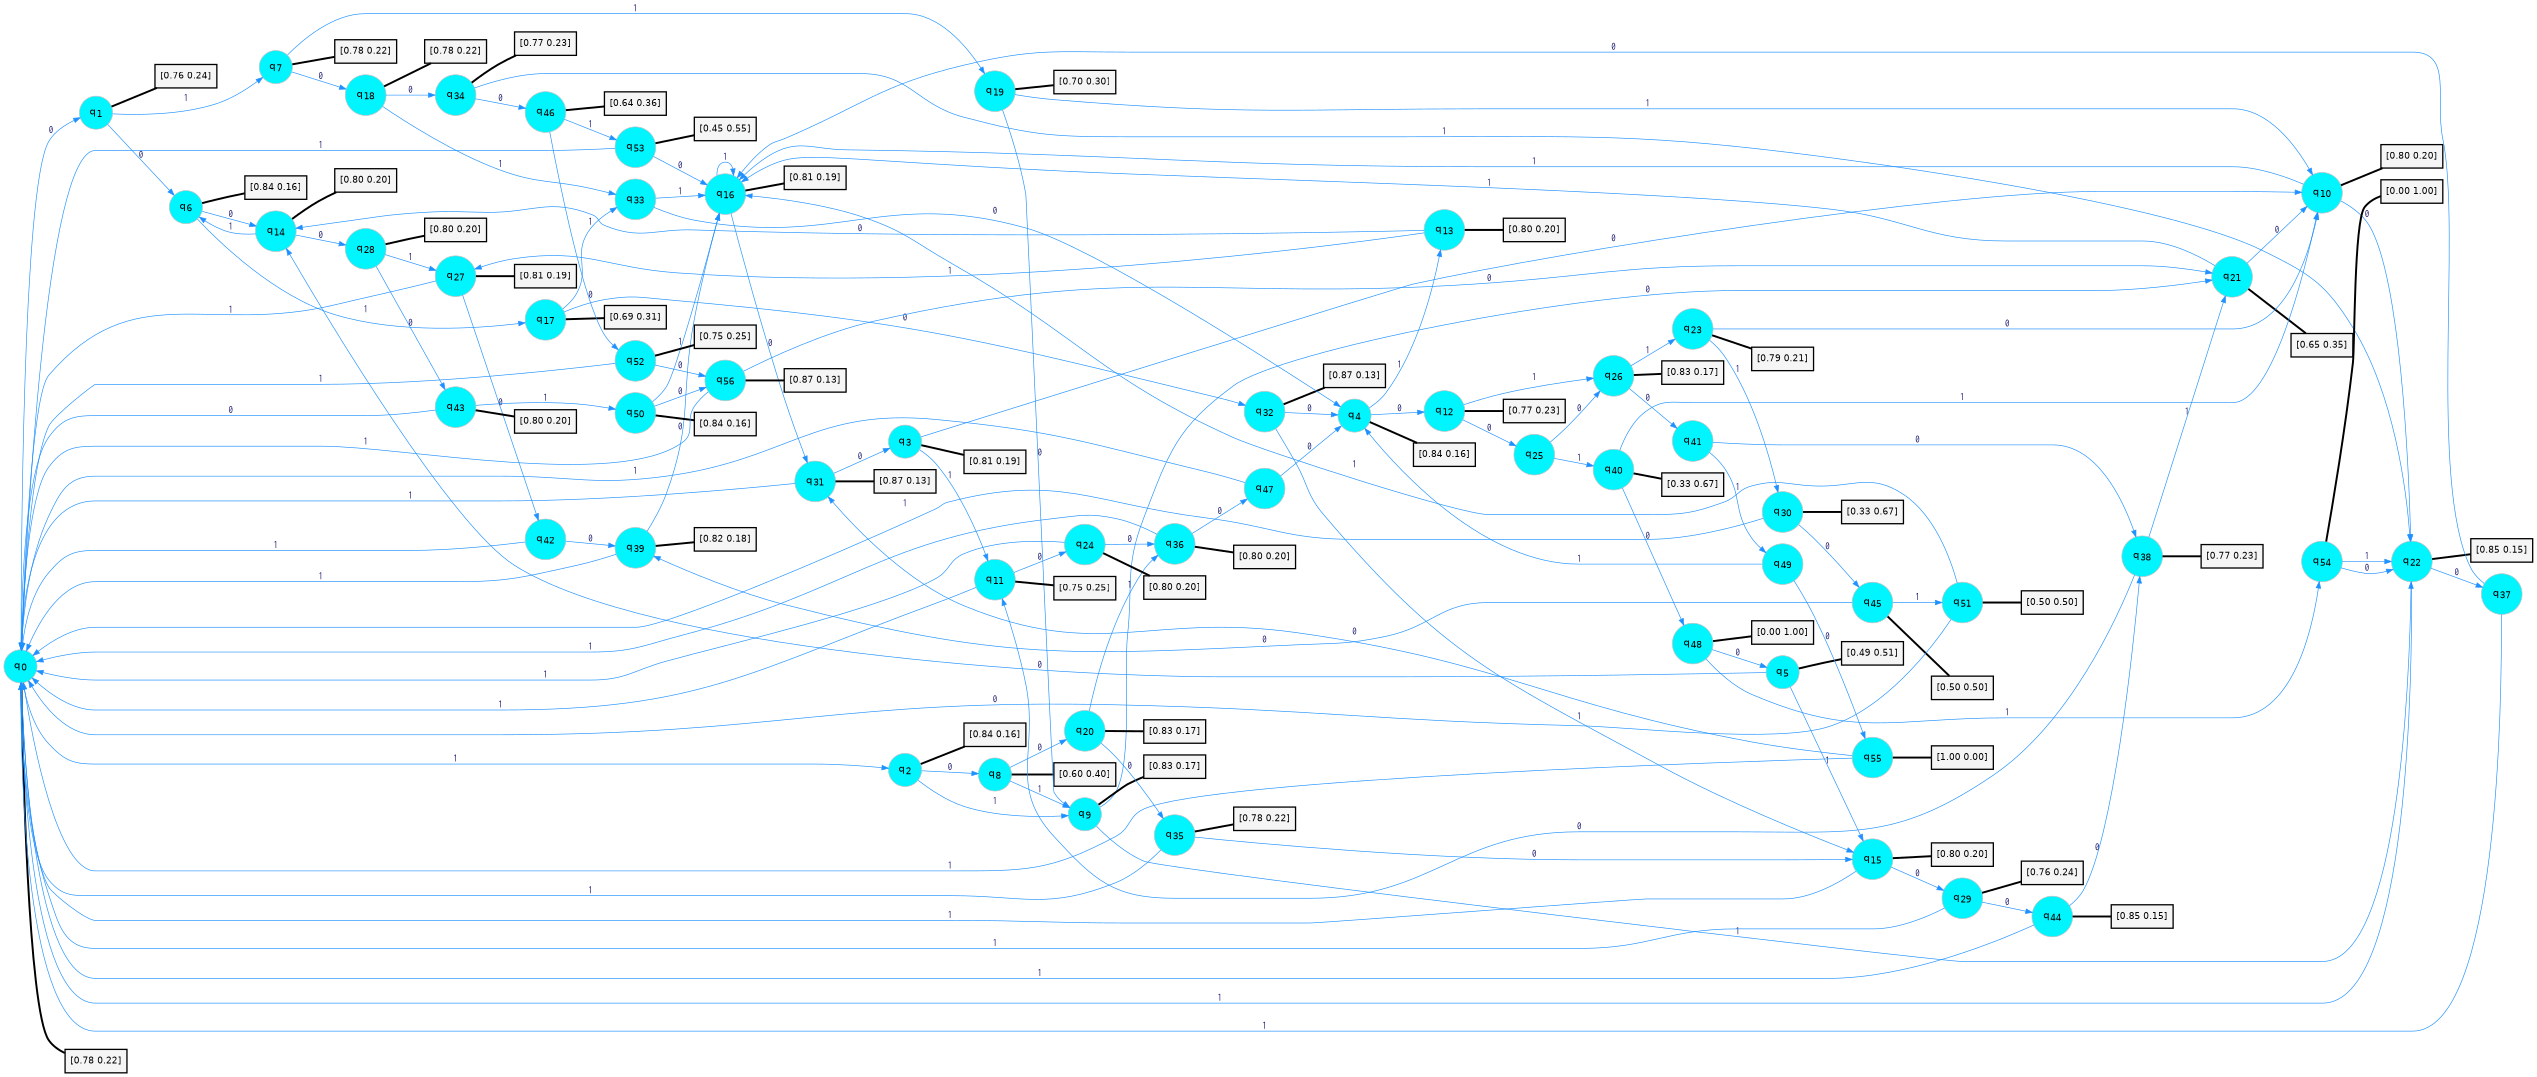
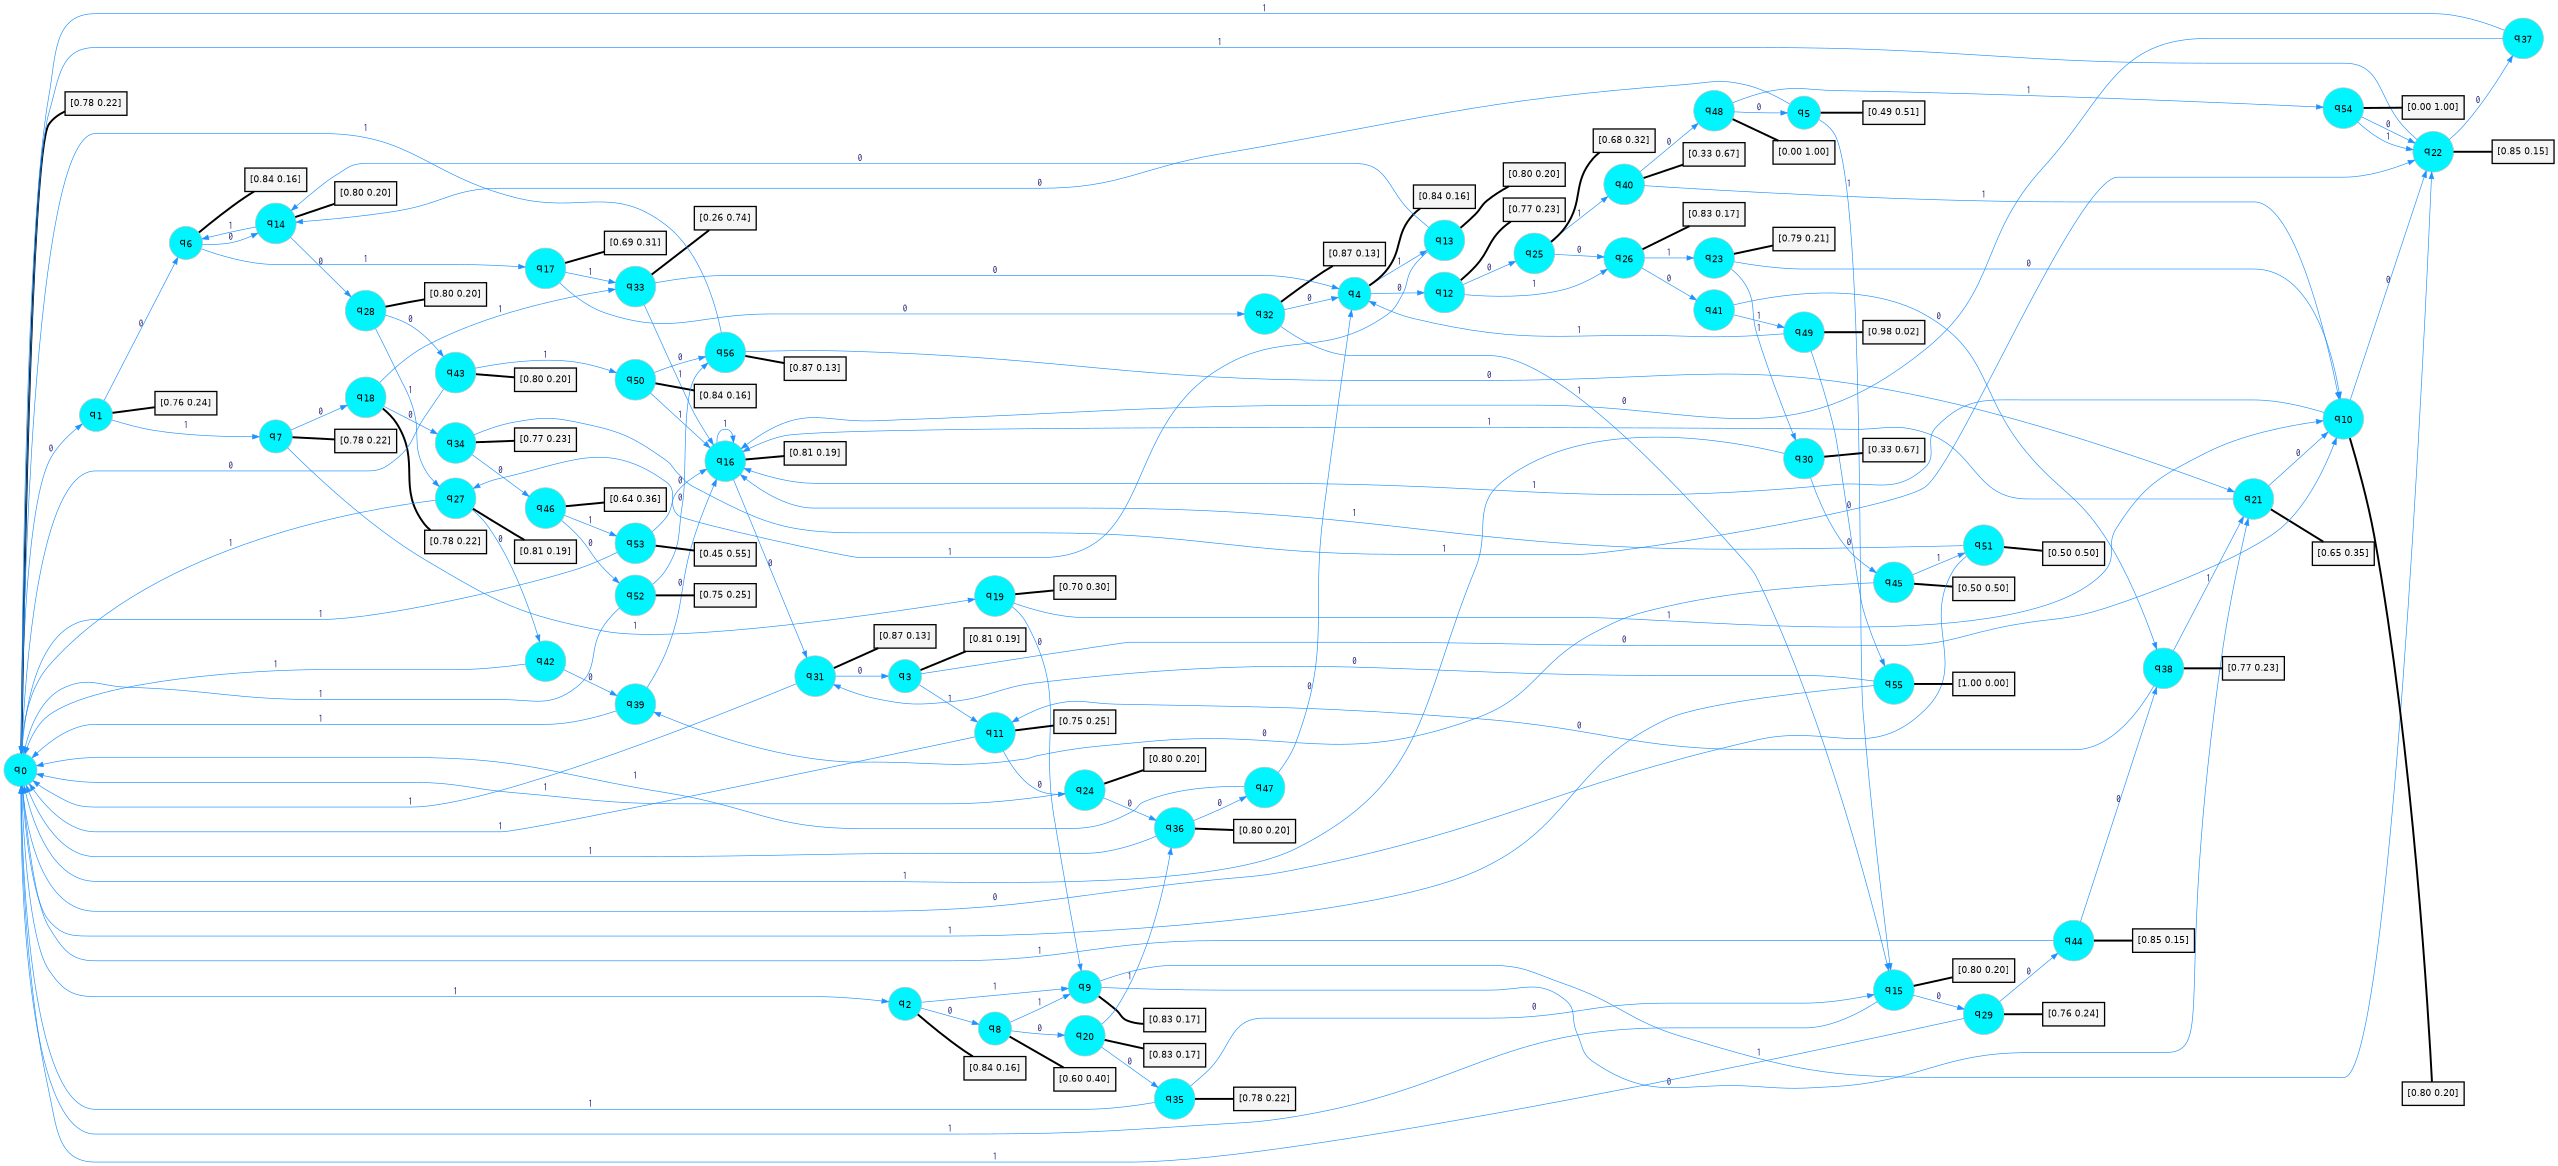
none -> (1624, 141)
none -> (725, 218)
none -> (1894, 332)
(725, 539) -> none
